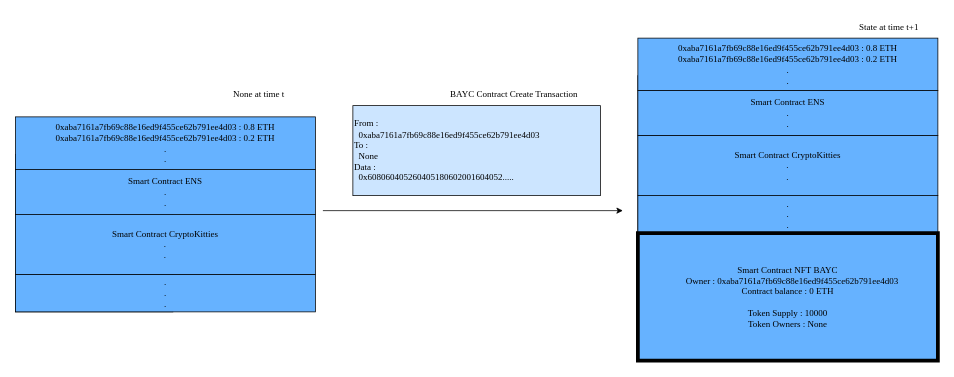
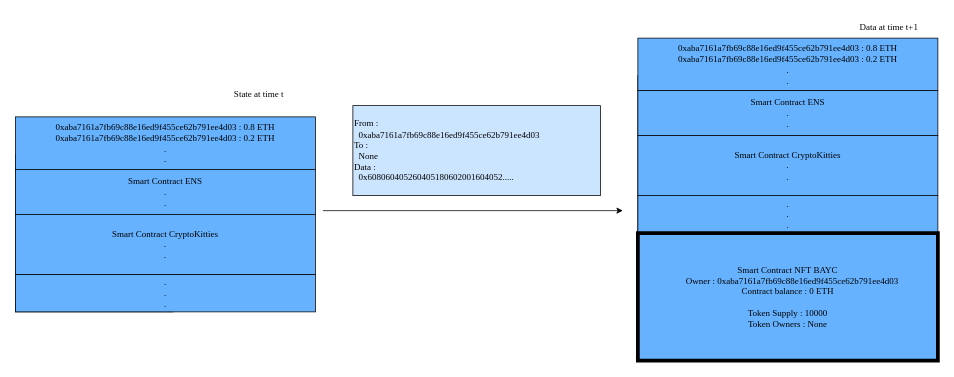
(889, 27) -> (889, 27)
(259, 94) -> (259, 94)
(514, 94) -> none
